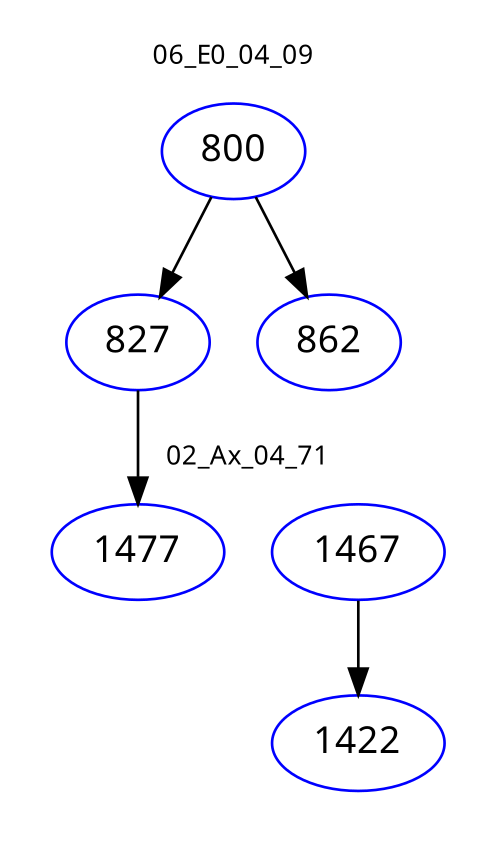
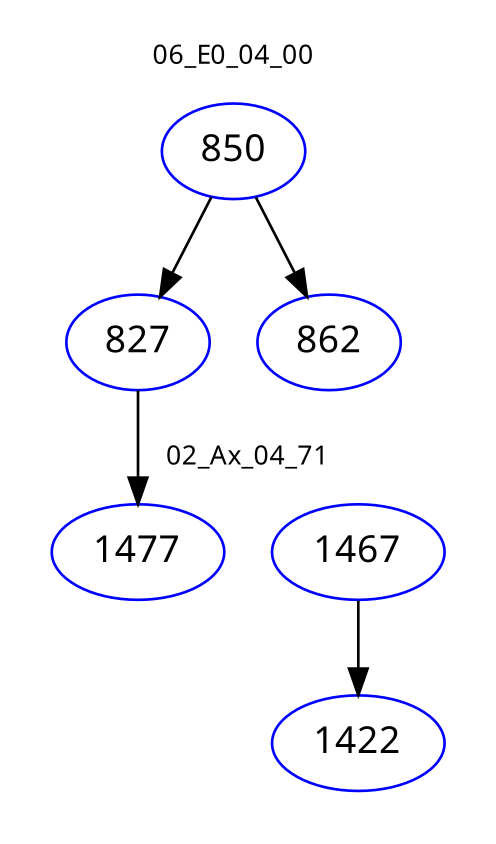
(234, 57) -> (234, 57)
(234, 151) -> (234, 151)
